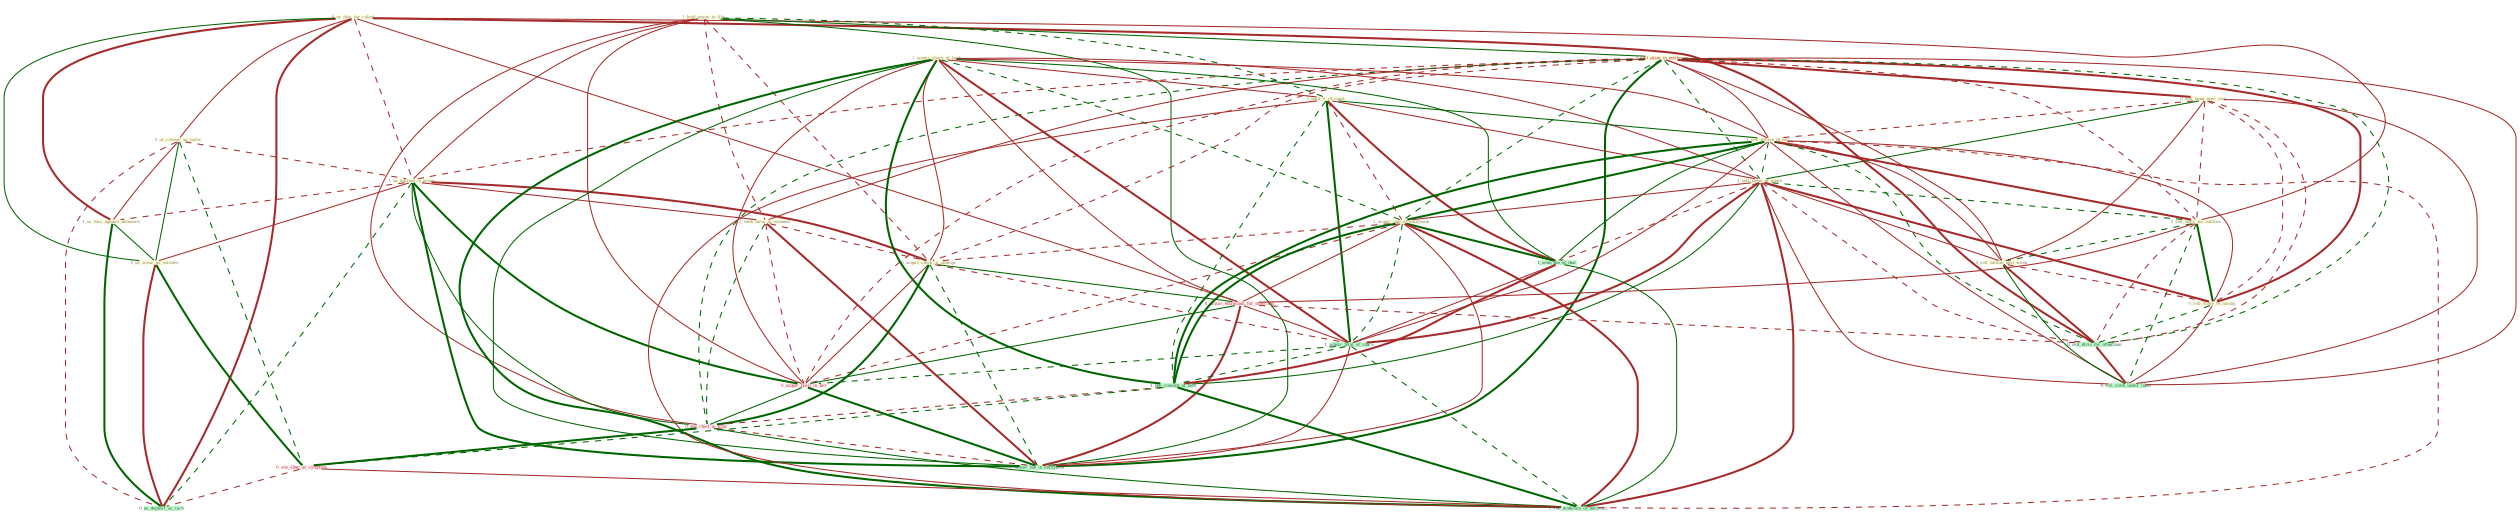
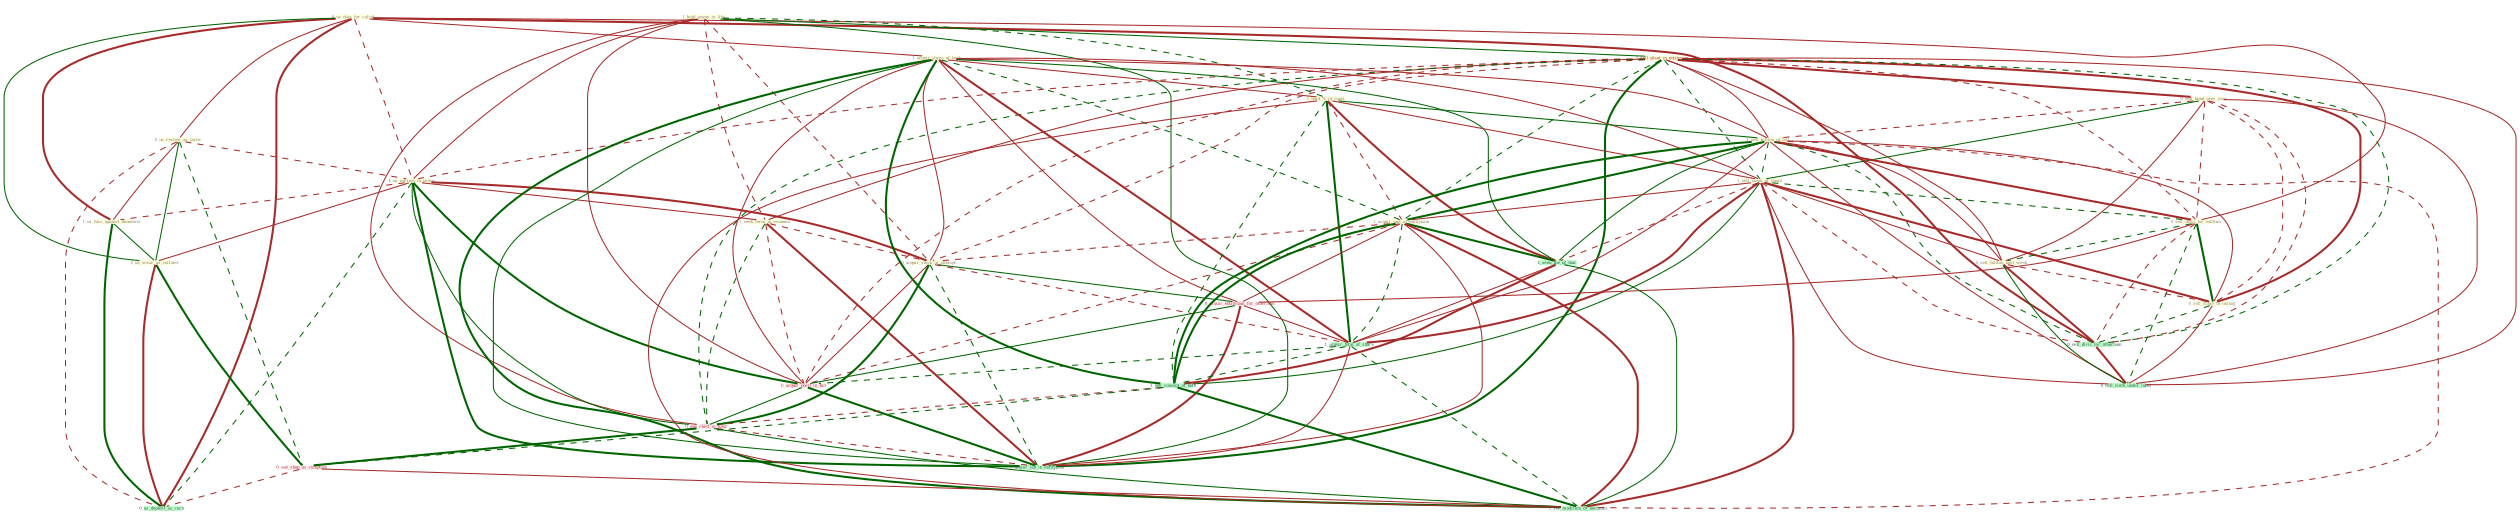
(797, 160) -> (660, 38)
(1647, 323) -> none
